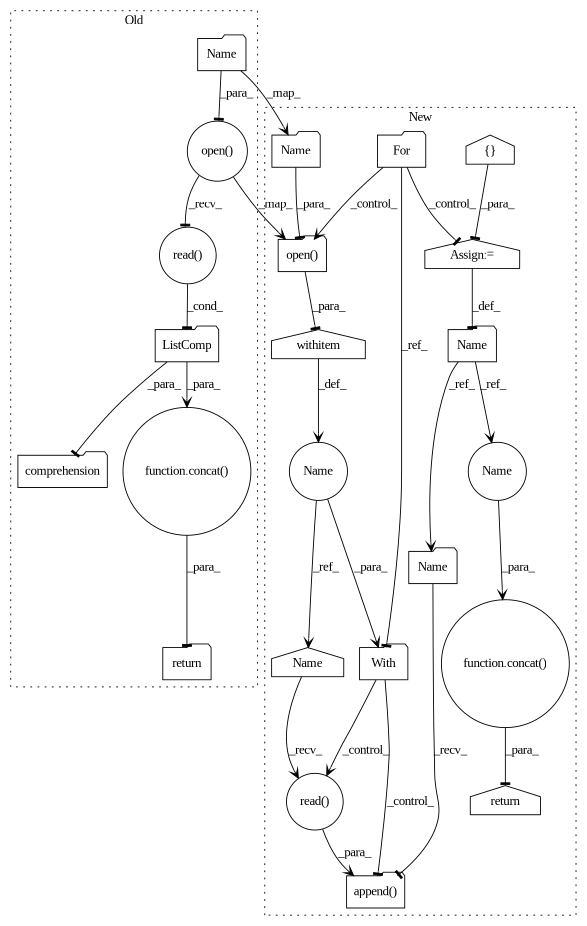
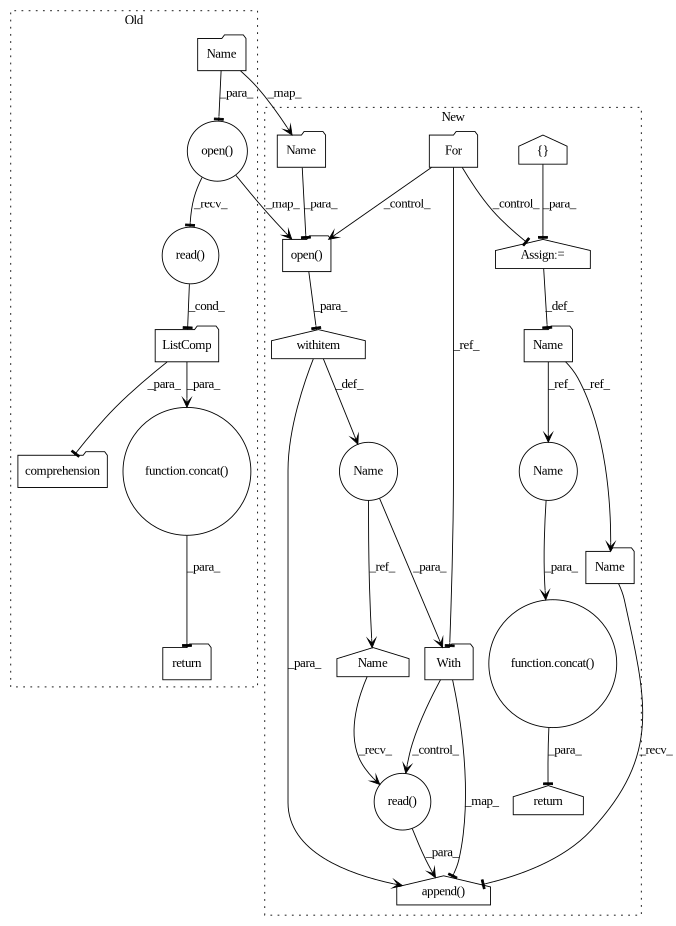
none -> (288, 651)
(411, 802) -> (482, 802)
(376, 892) -> (444, 892)
